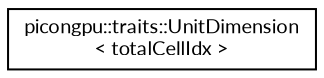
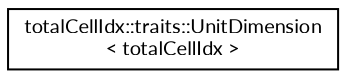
(162, 39) -> (173, 39)
